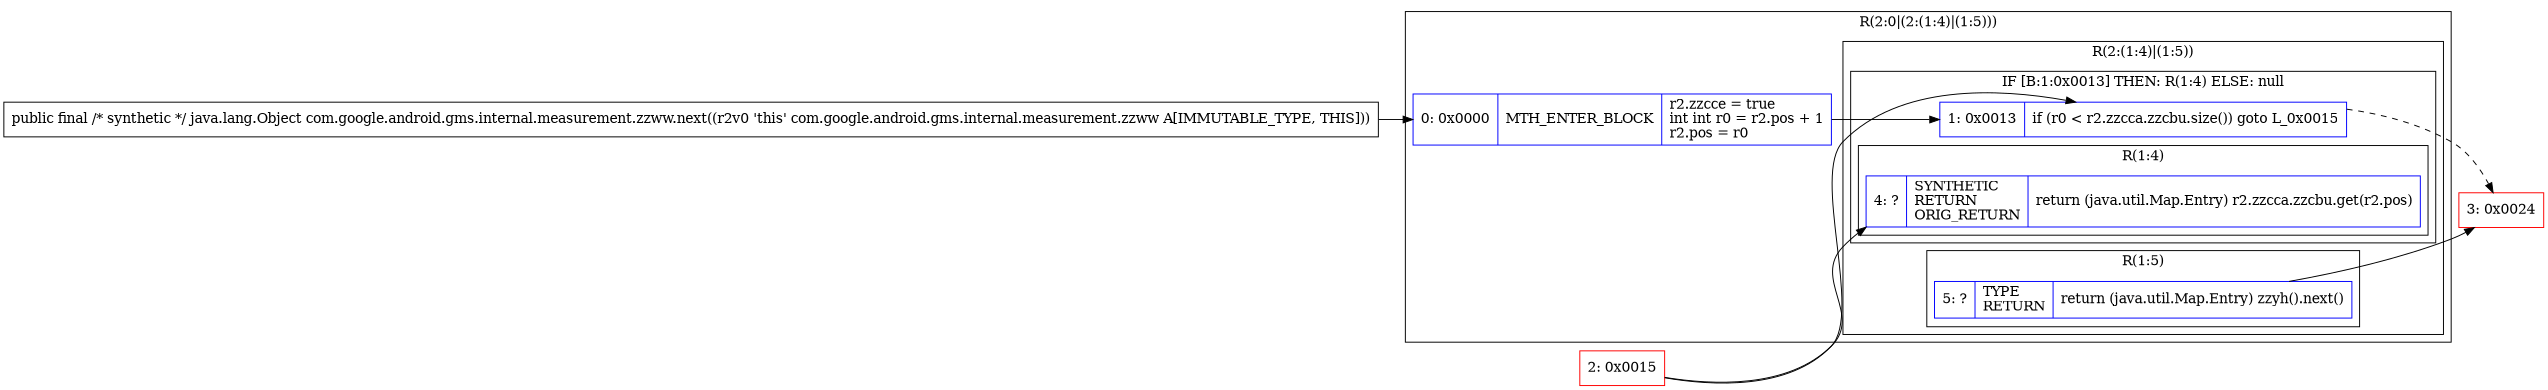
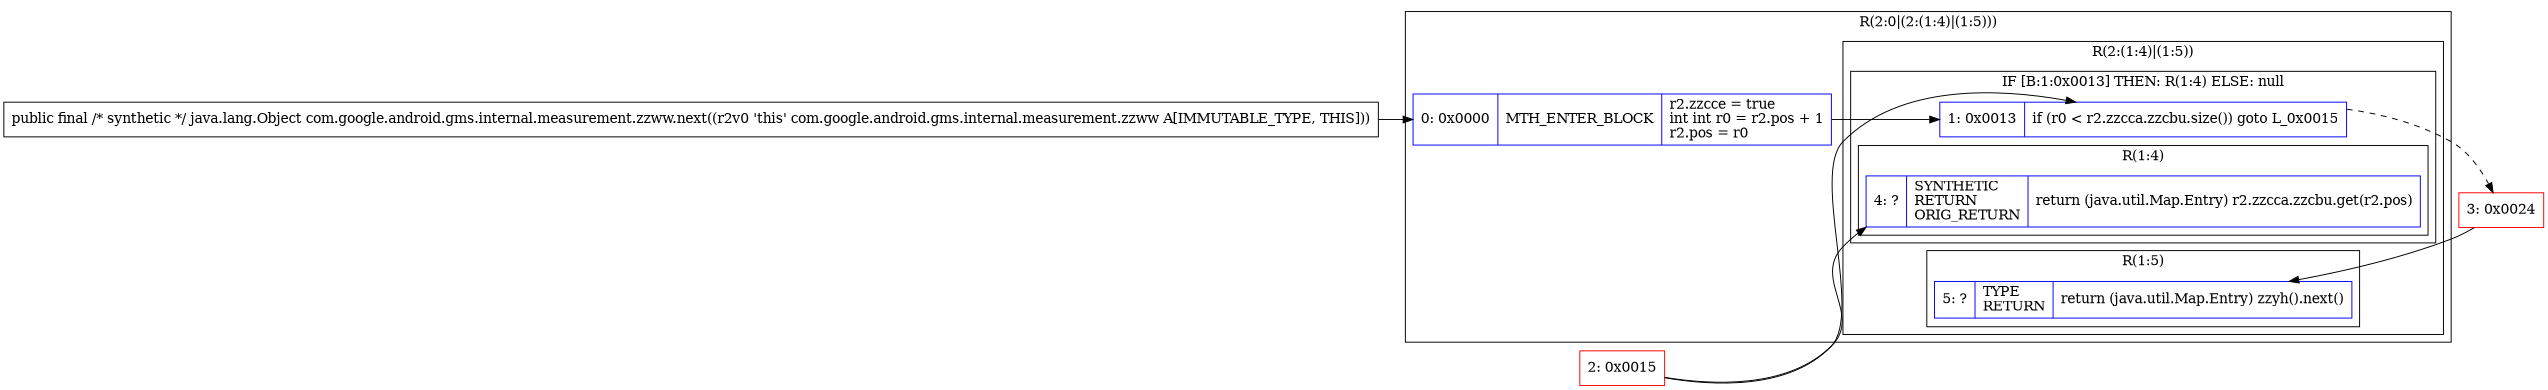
(2379, 262) -> (2388, 259)
